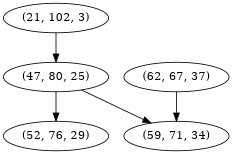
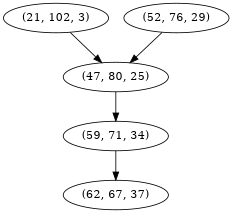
(56, 103) -> (149, 45)
(176, 103) -> (116, 162)
